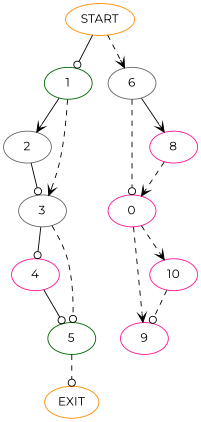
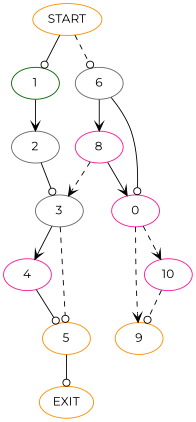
(114, 48) -> (82, 48)
(132, 143) -> (134, 140)
(63, 144) -> (82, 175)
(155, 175) -> (115, 175)
(39, 239) -> (45, 239)
(72, 338) -> (66, 338)
(144, 338) -> (139, 338)
(72, 367) -> (66, 367)
